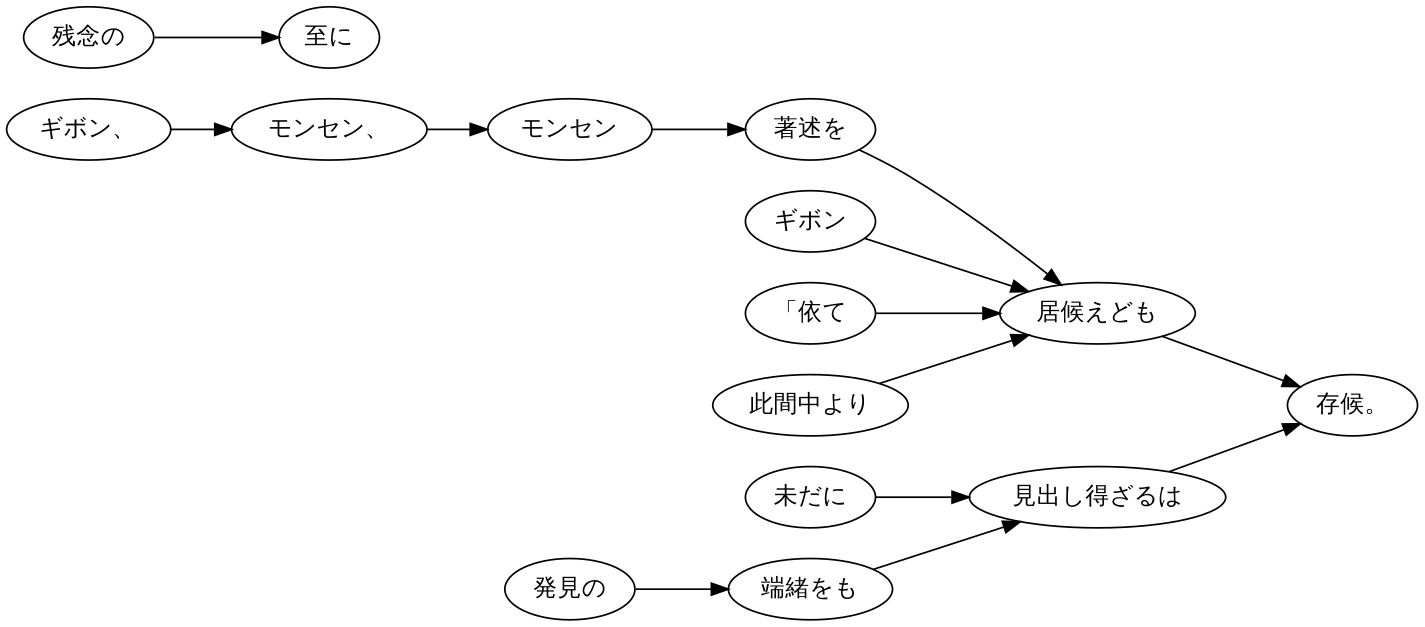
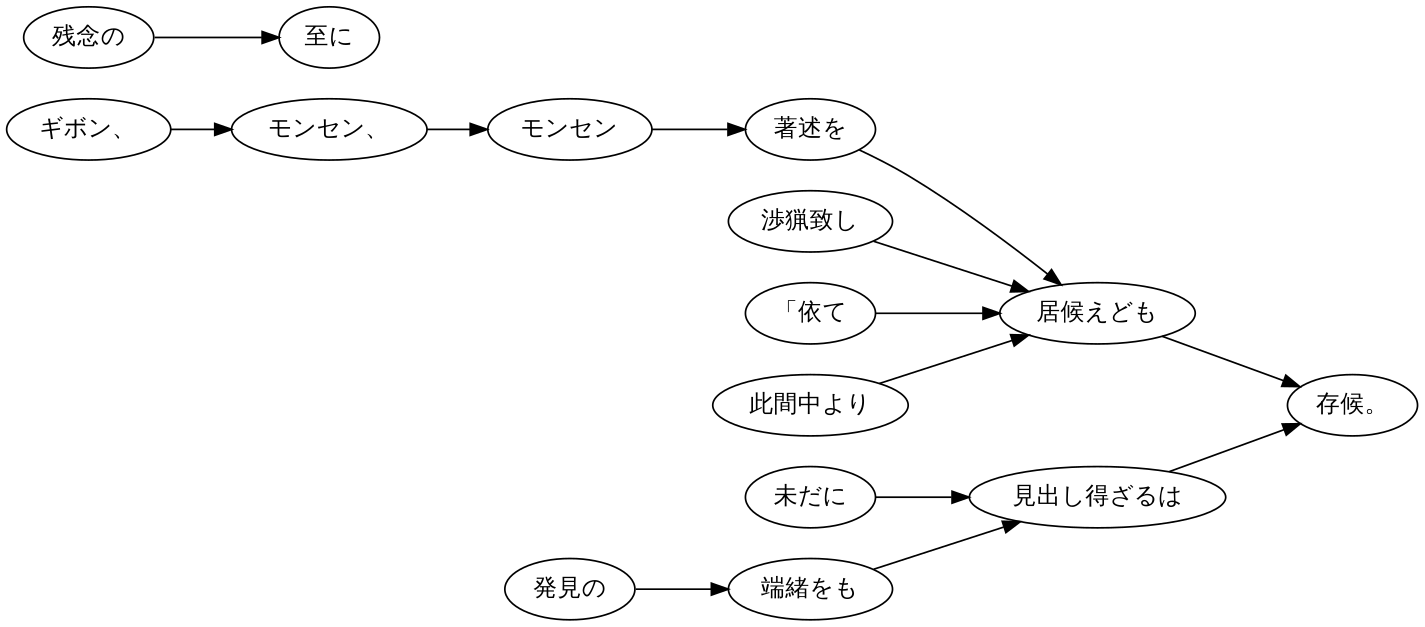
(810, 221) -> (810, 221)
